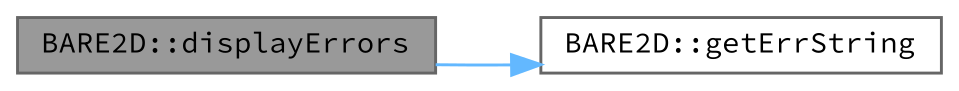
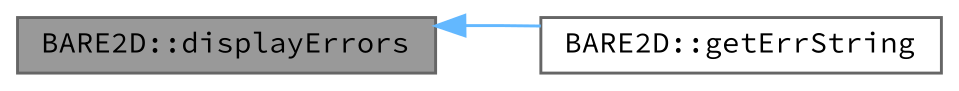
(474, 65) -> (503, 26)
